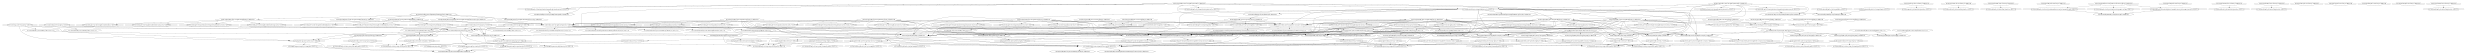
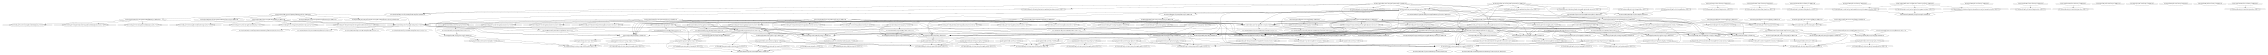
(1094, 20) -> none
none -> (896, 36)
